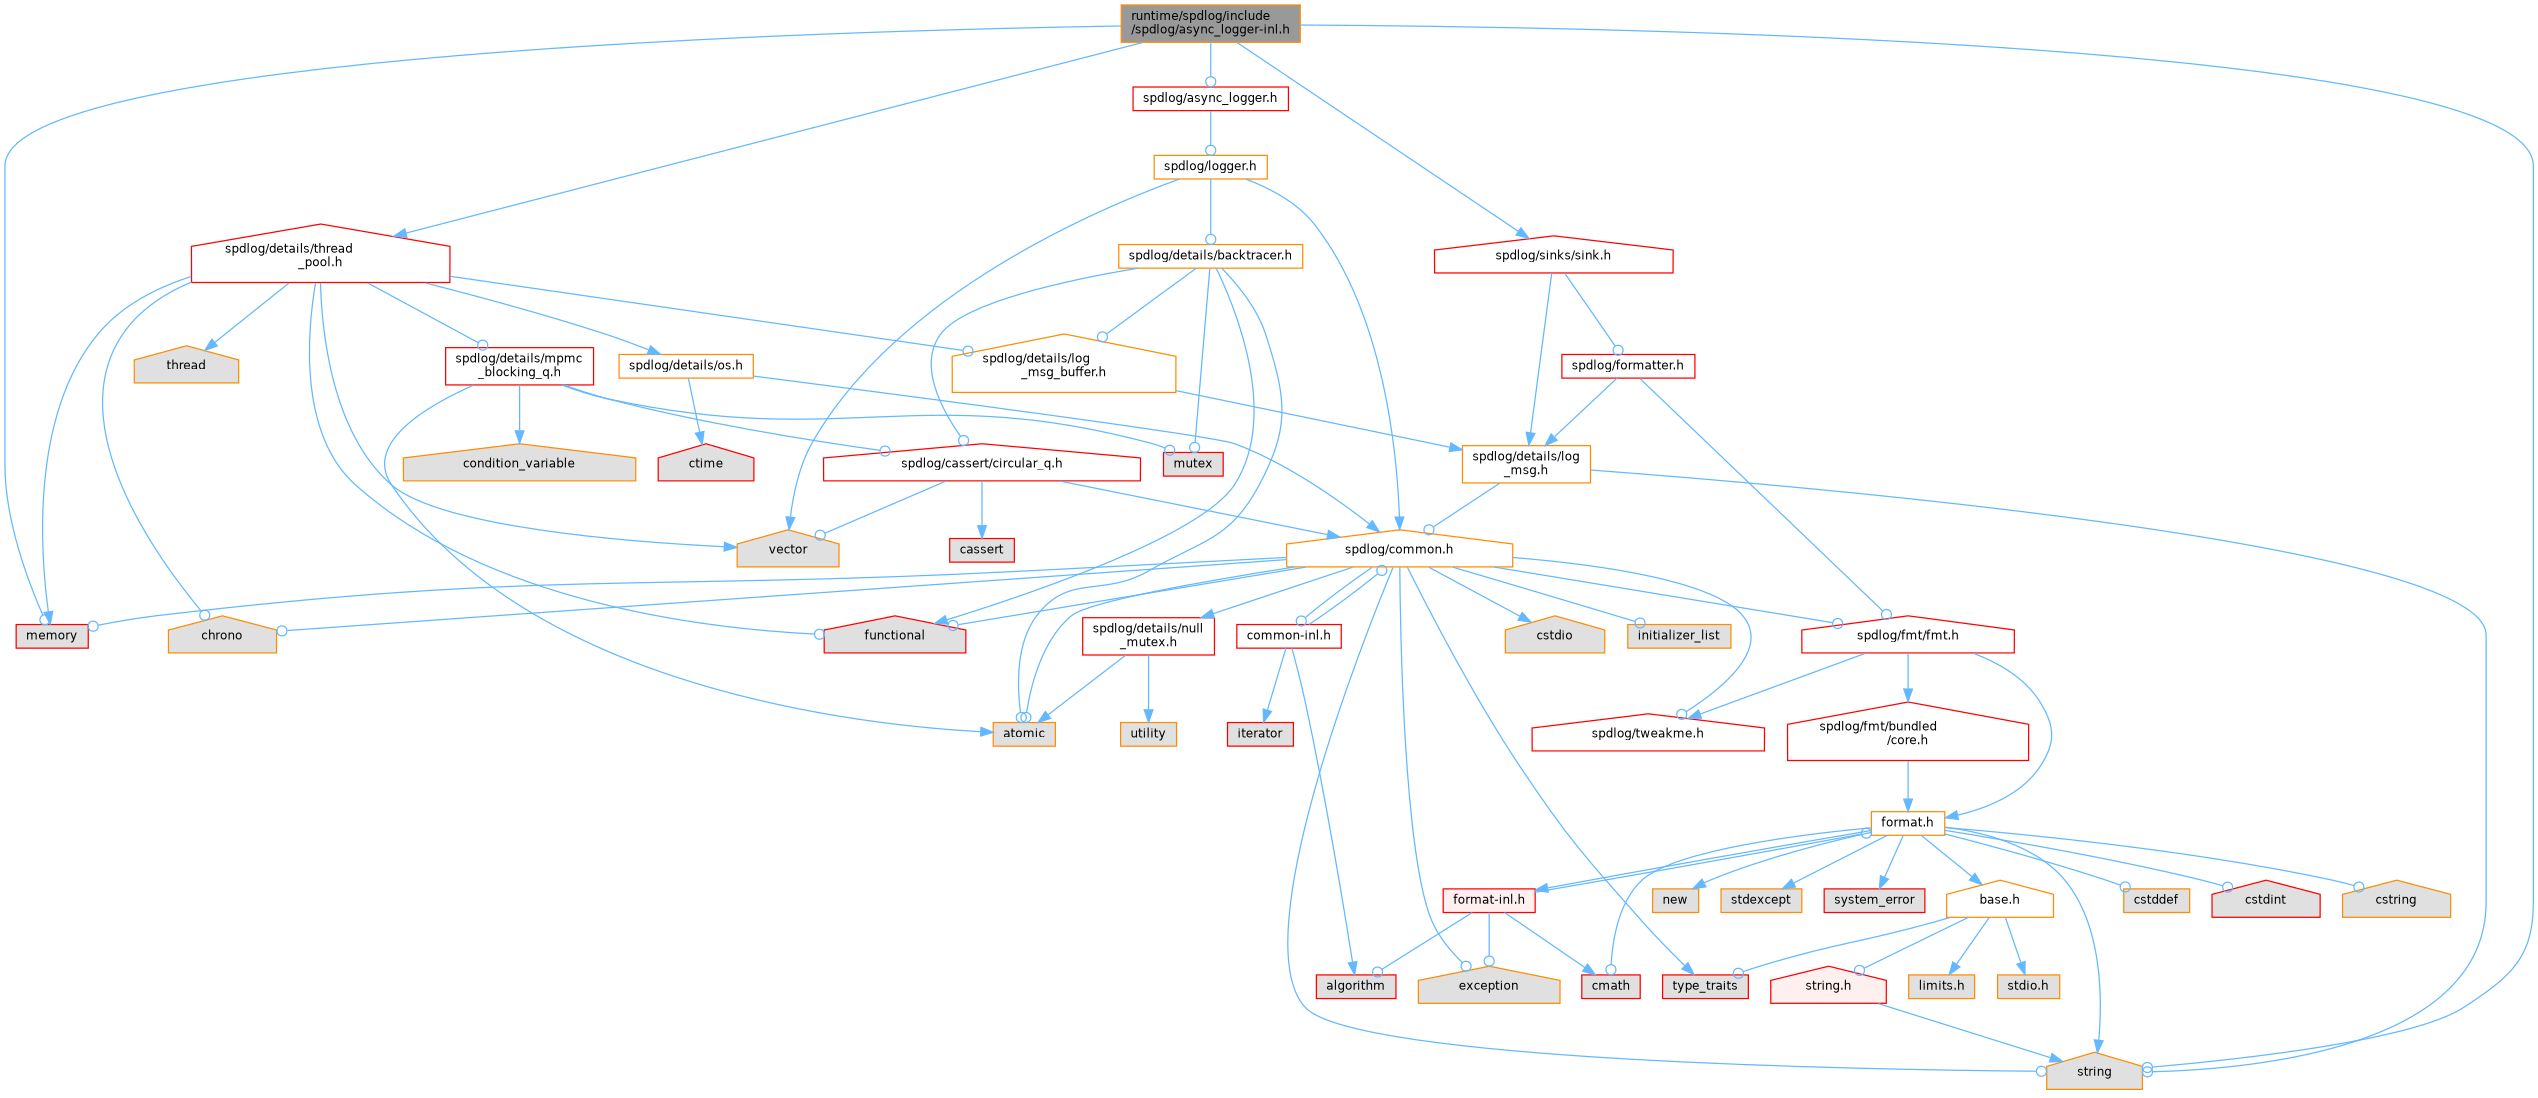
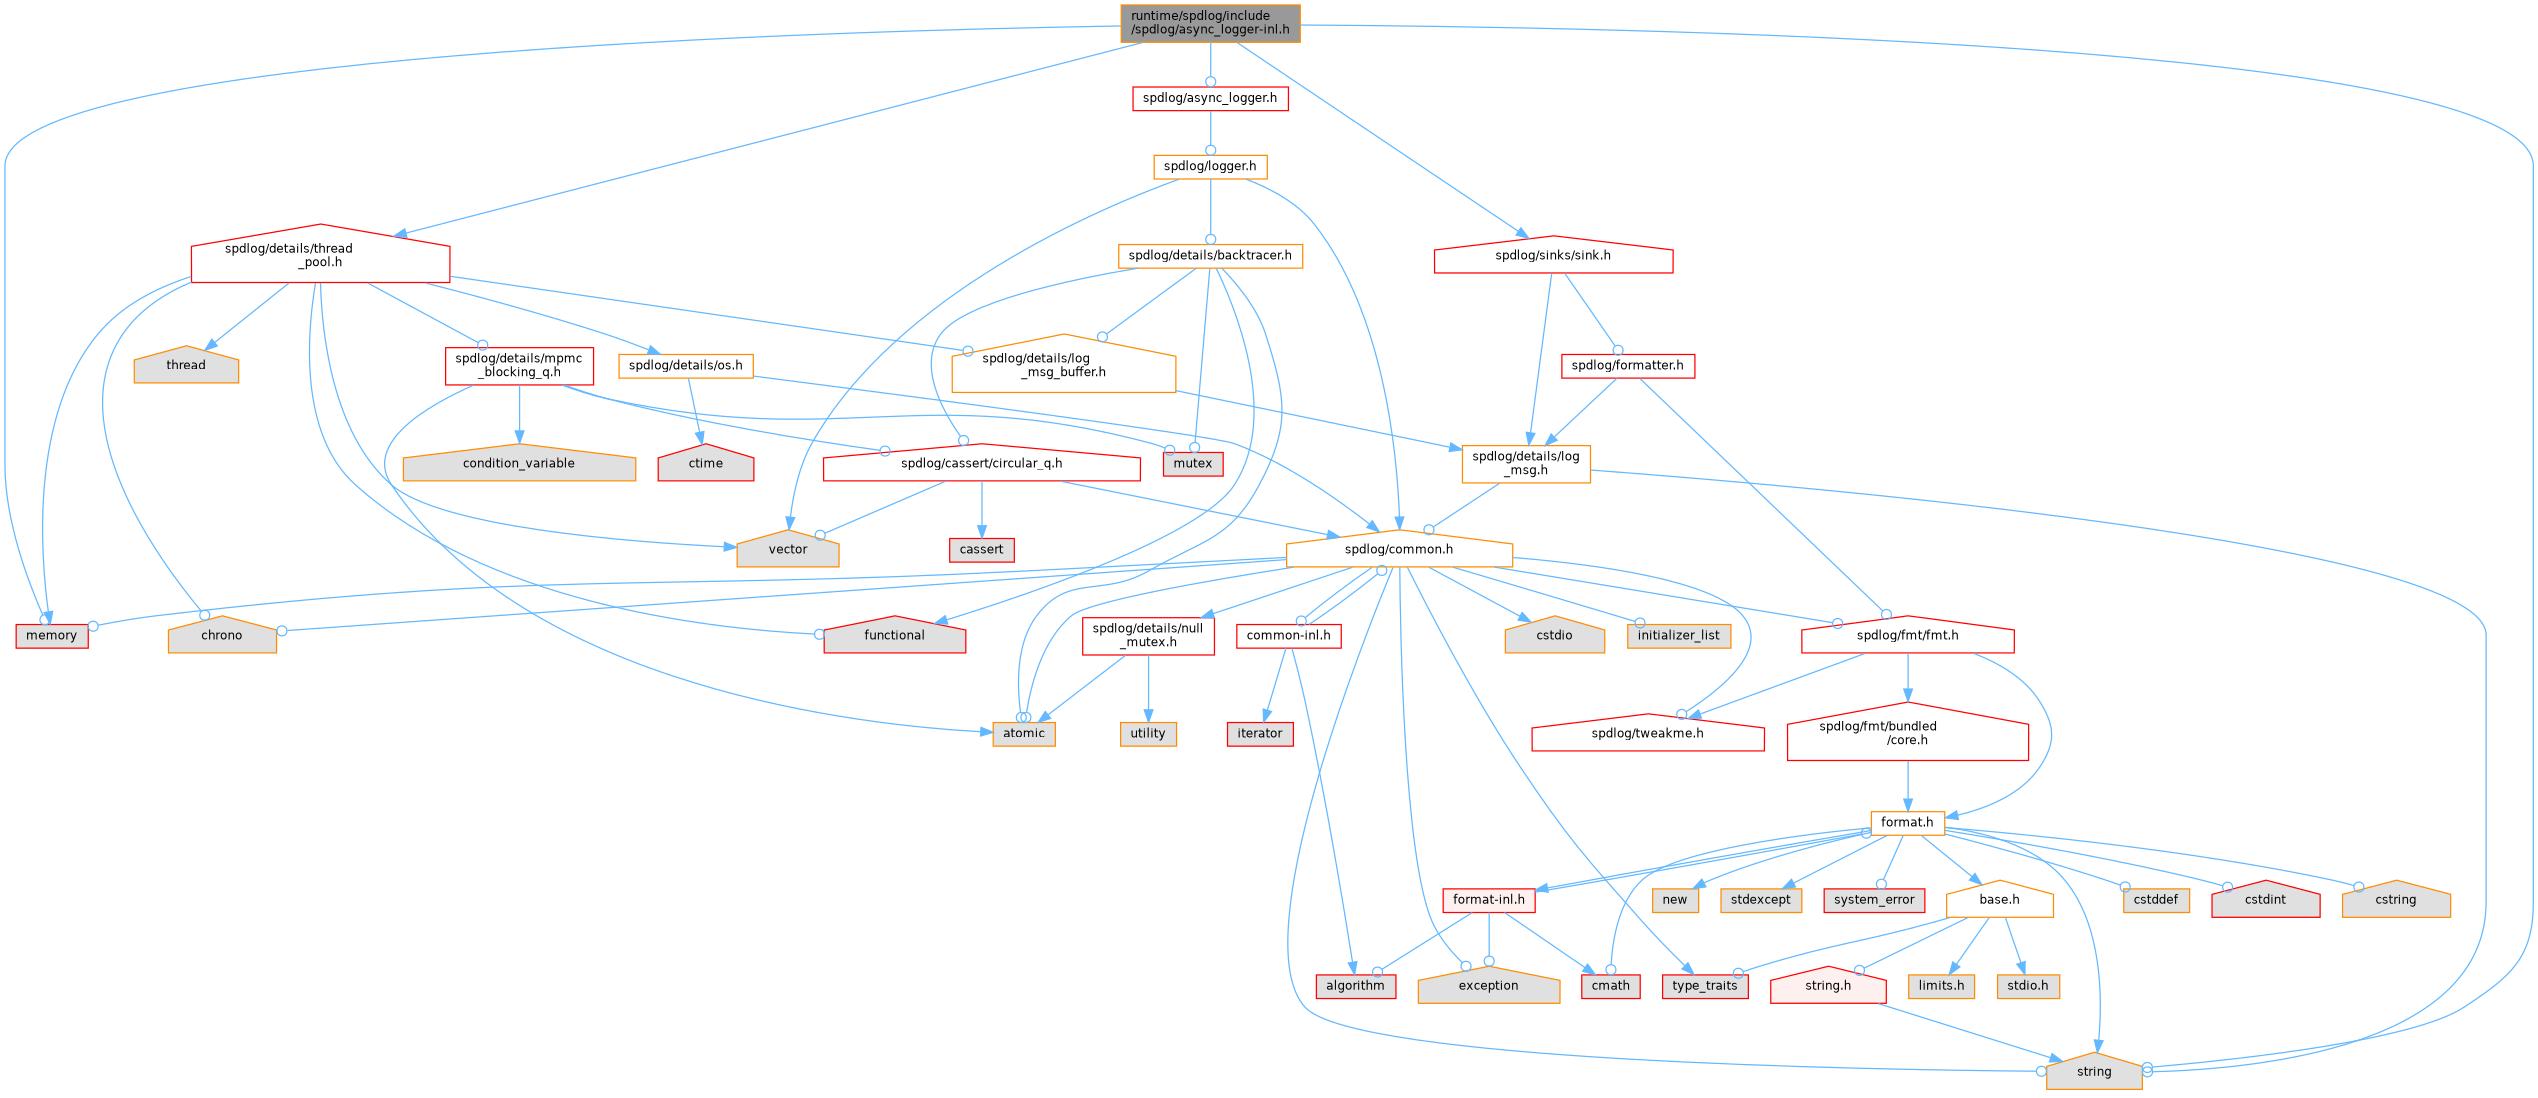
(1071, 606) -> none
(1893, 857) -> (1893, 857)
